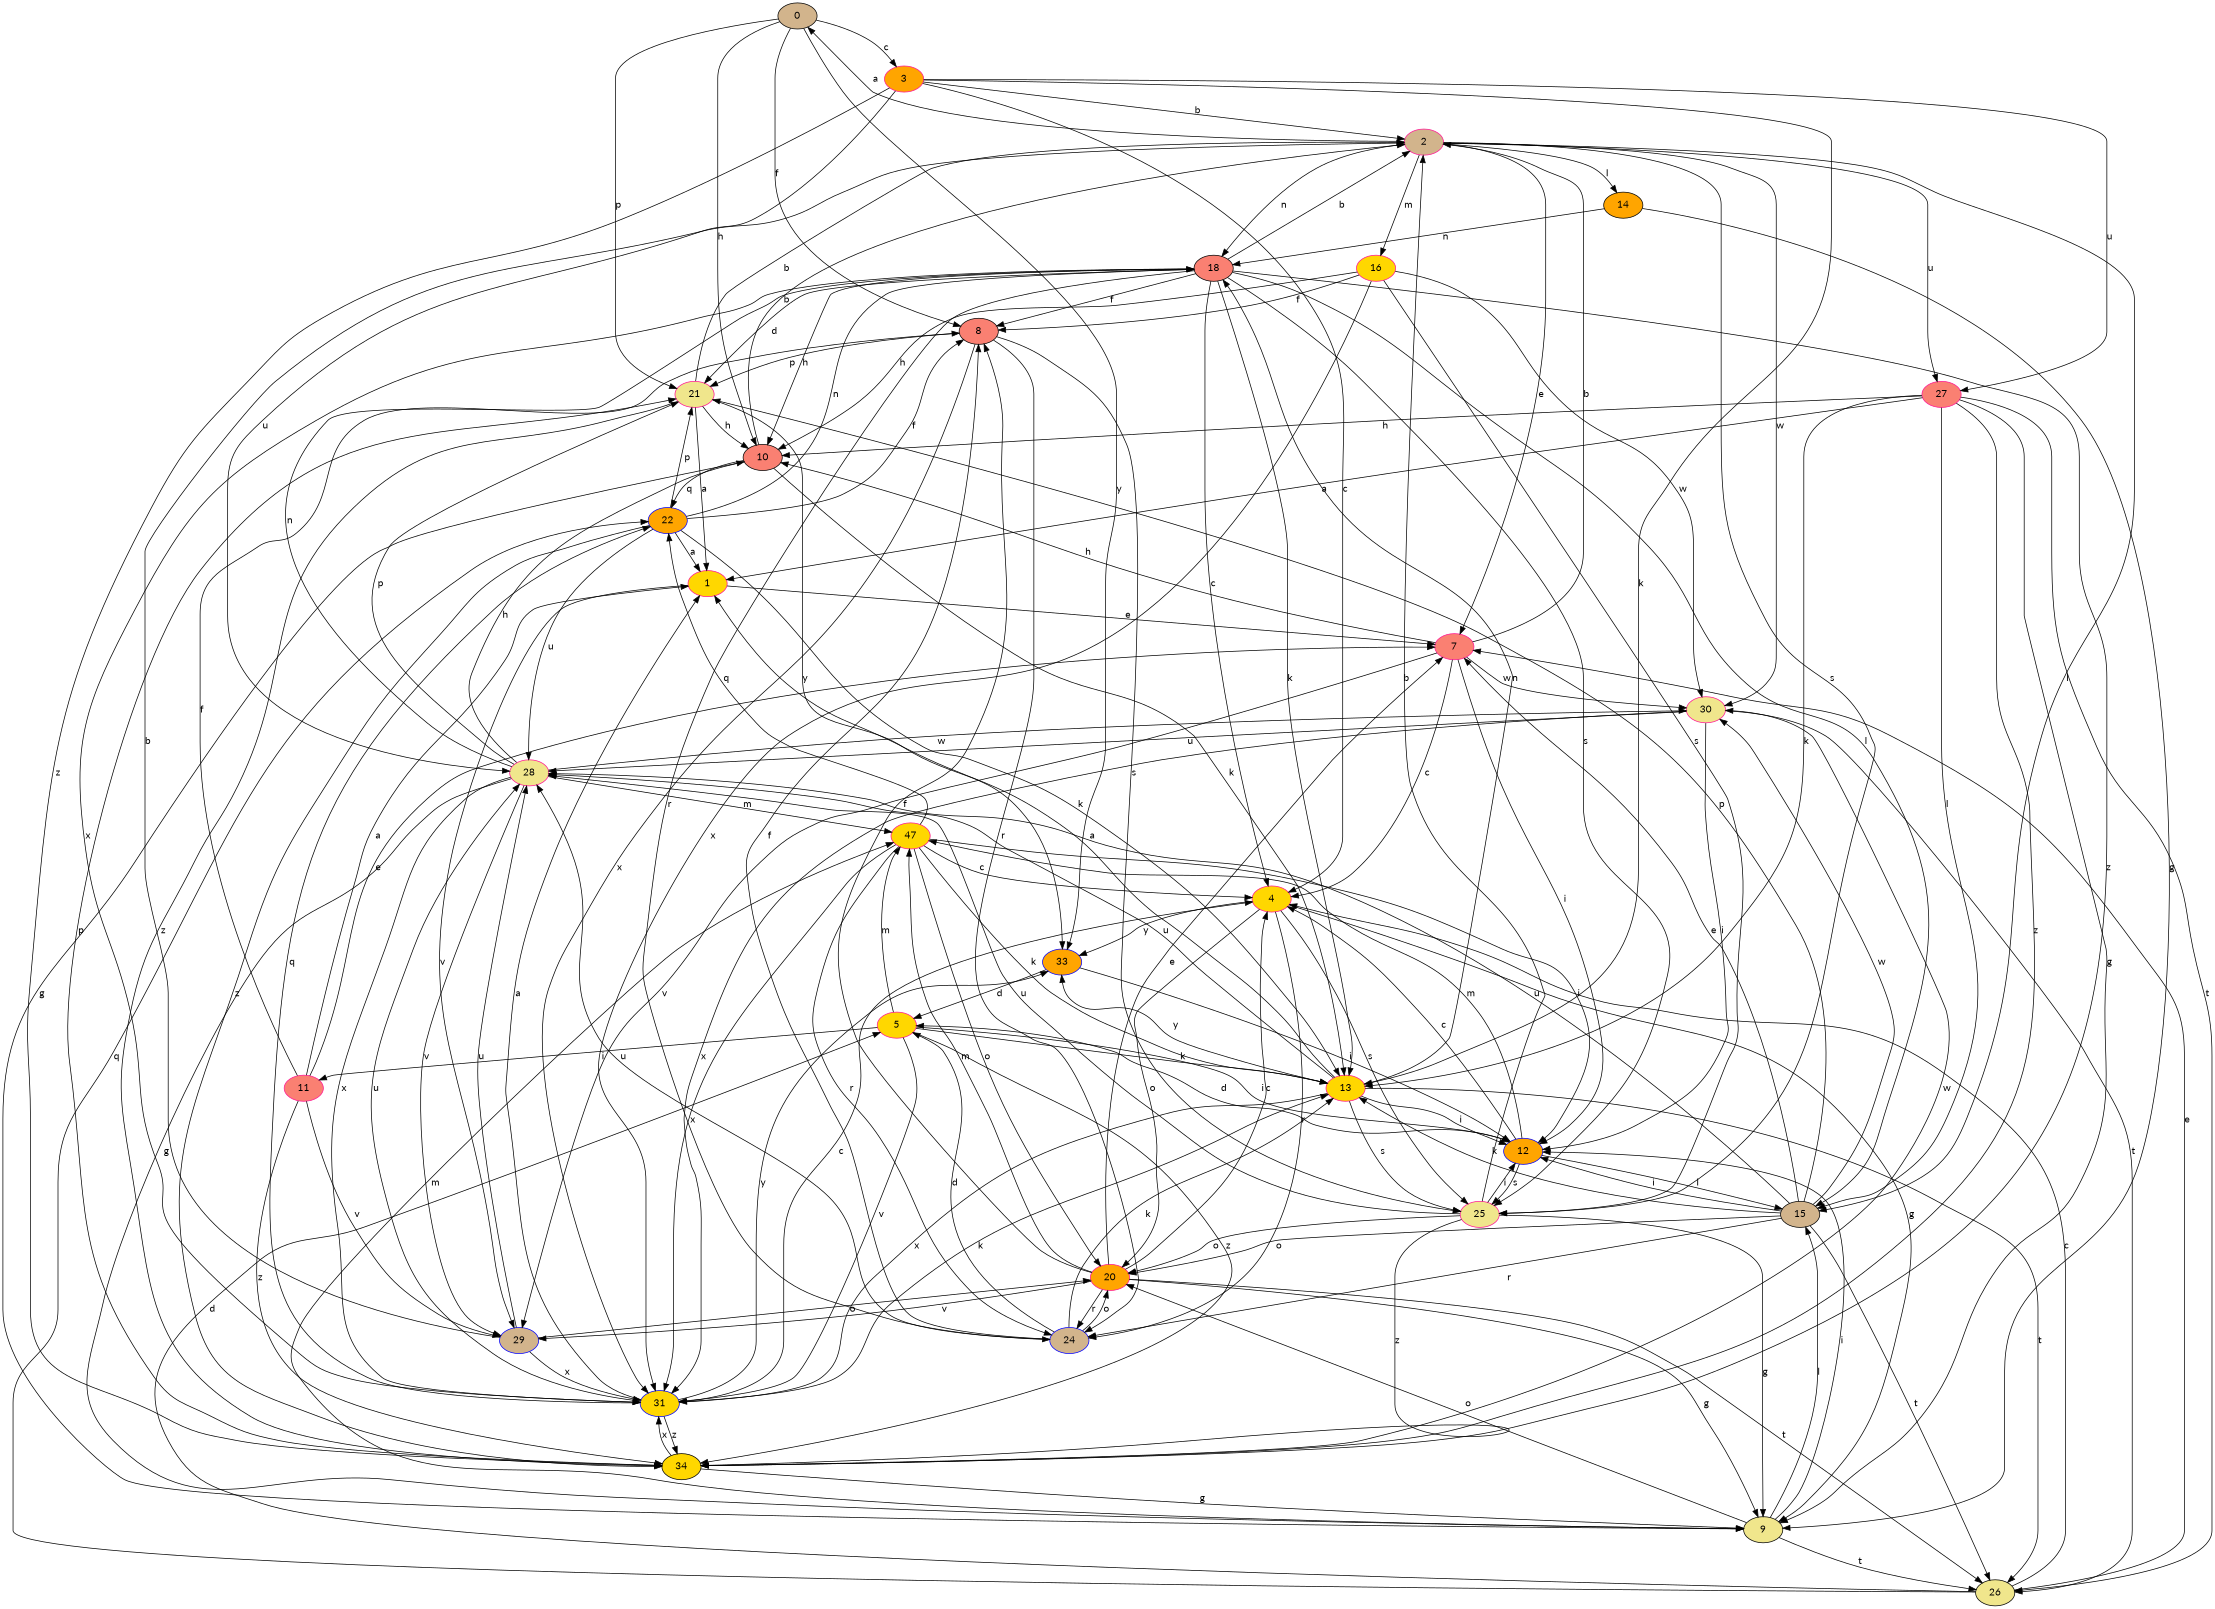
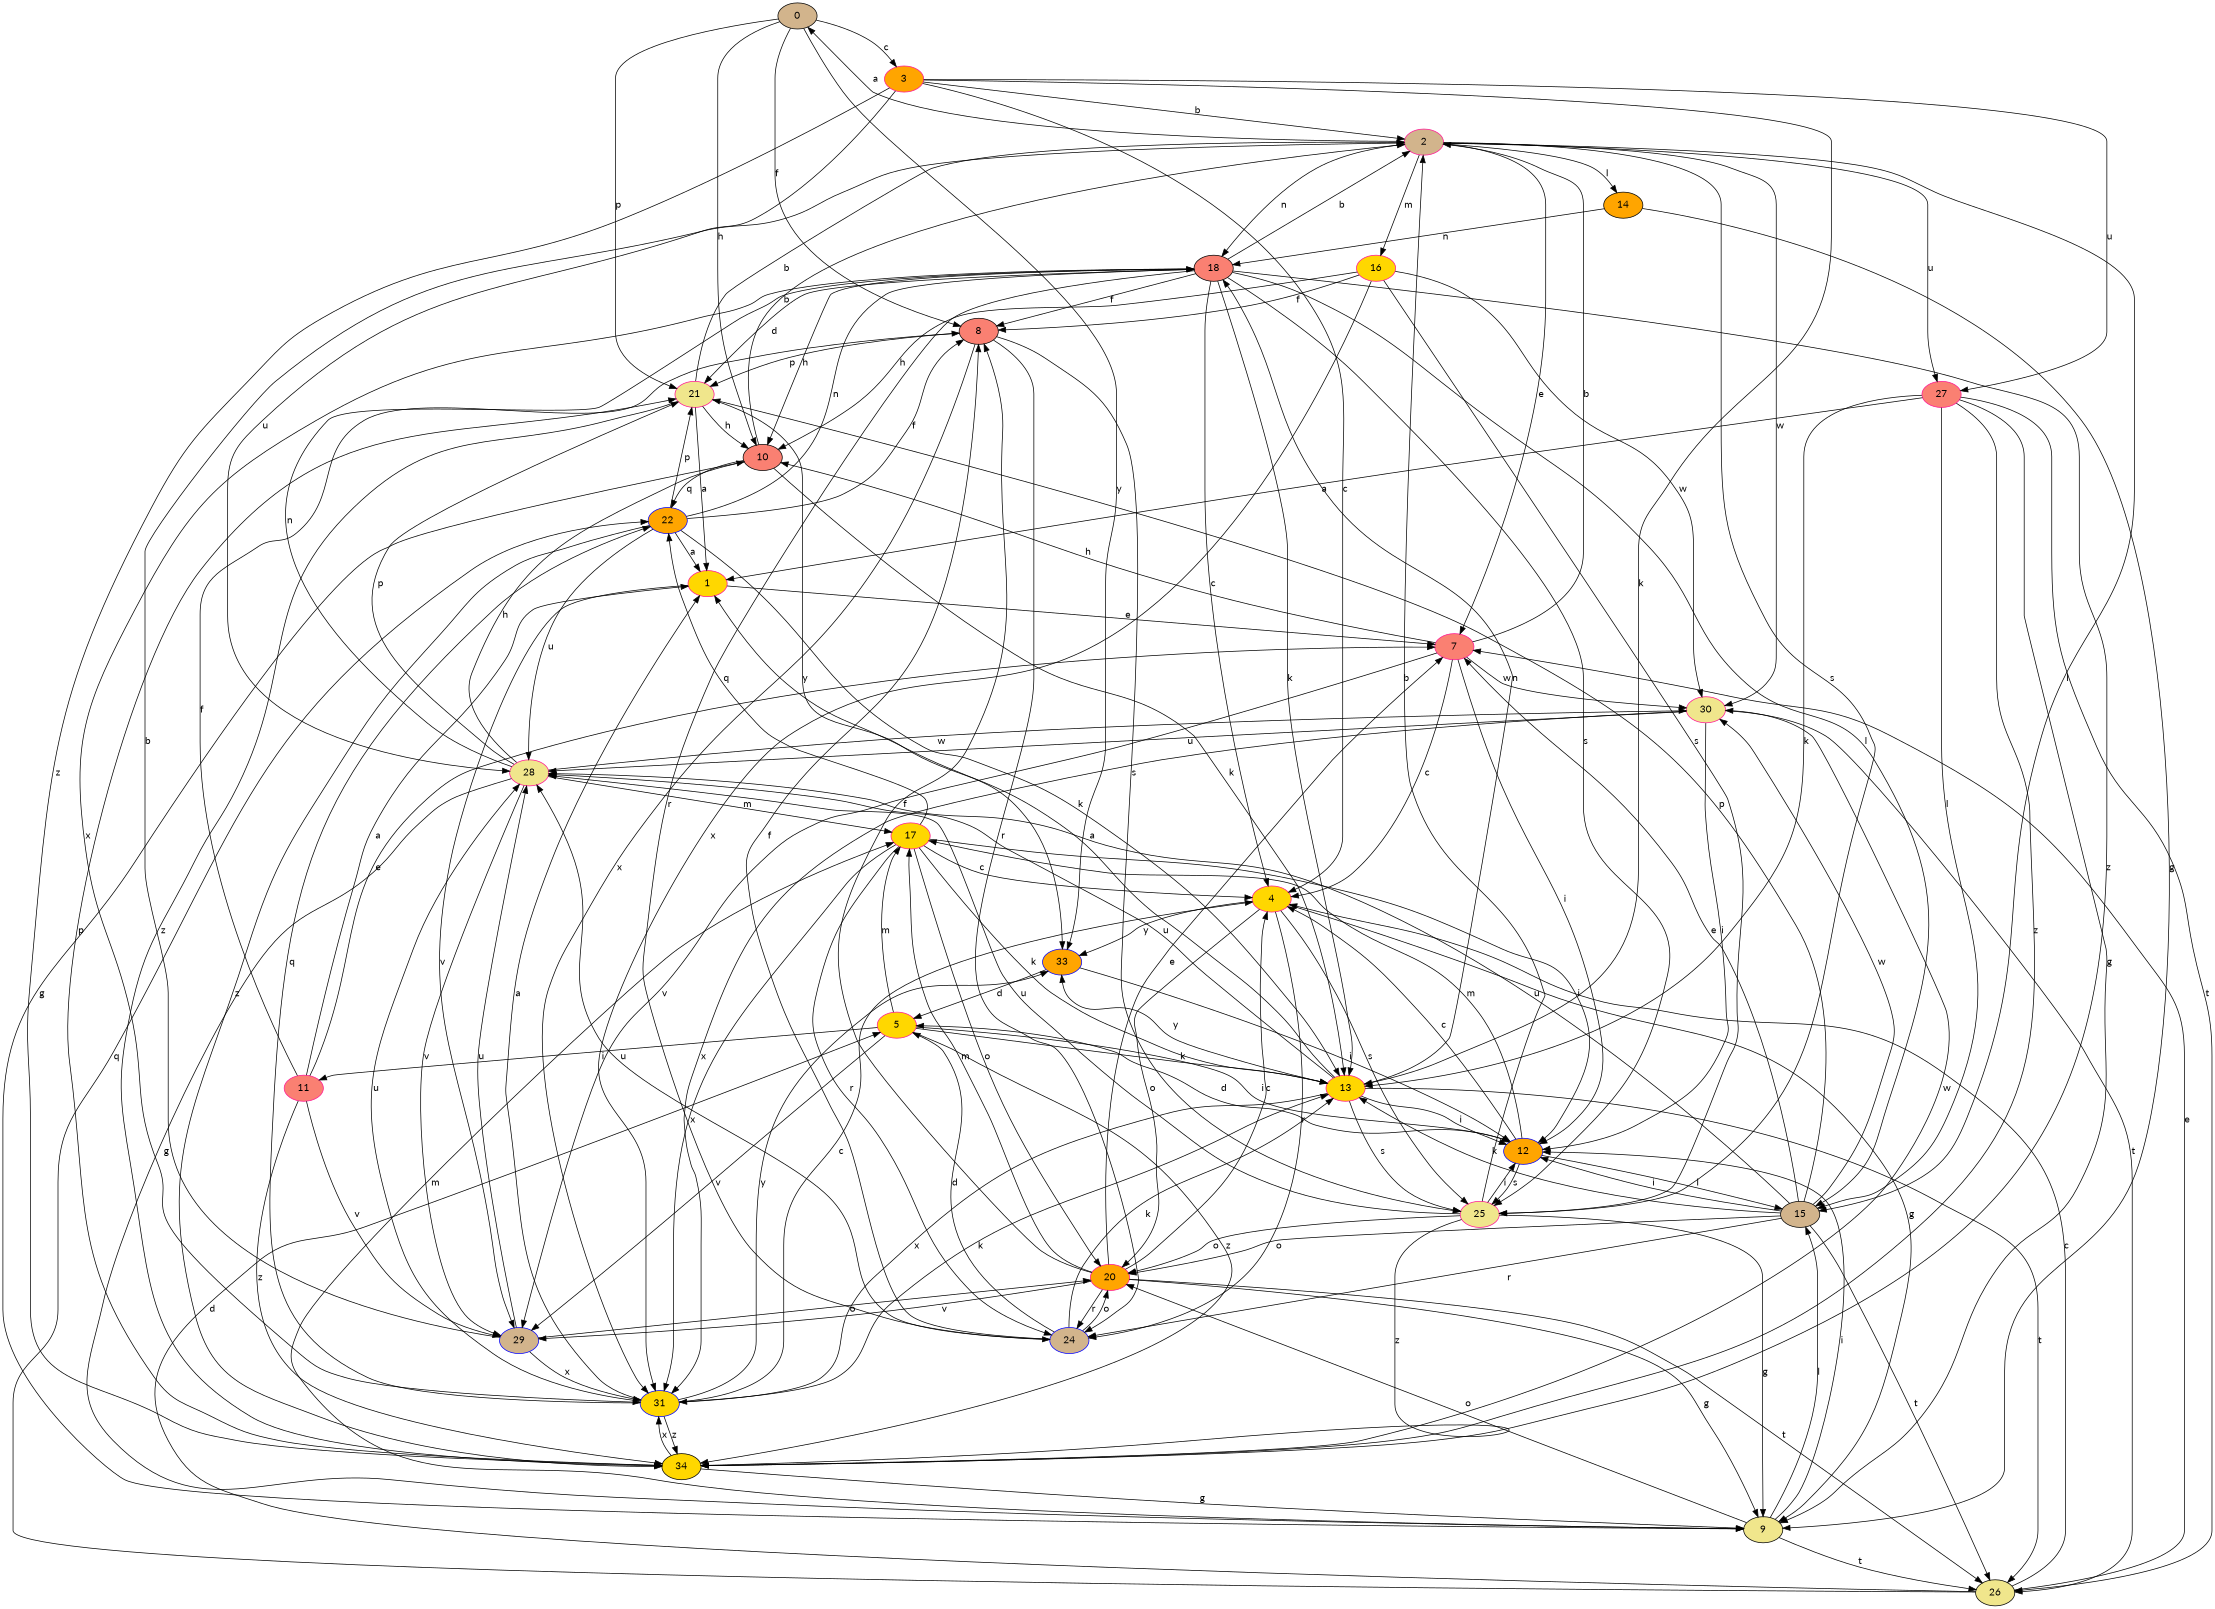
(1356, 422) -> none
(911, 836) -> (911, 836)
(332, 1157) -> none
(854, 1263) -> (720, 1174)
